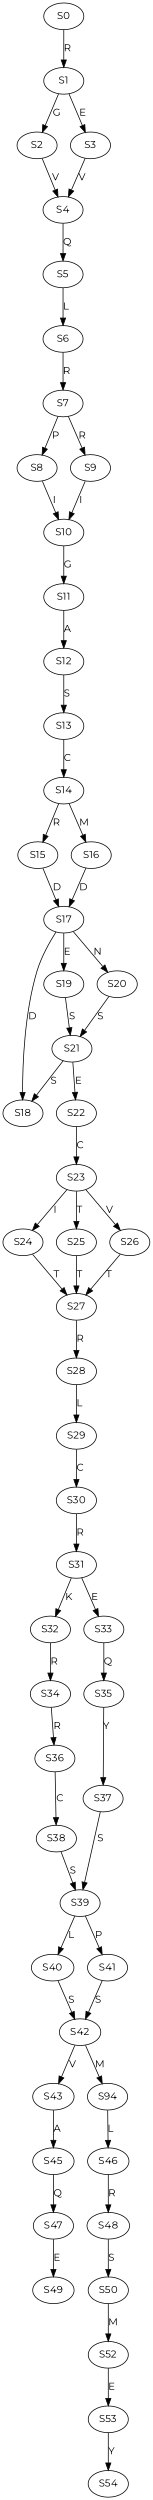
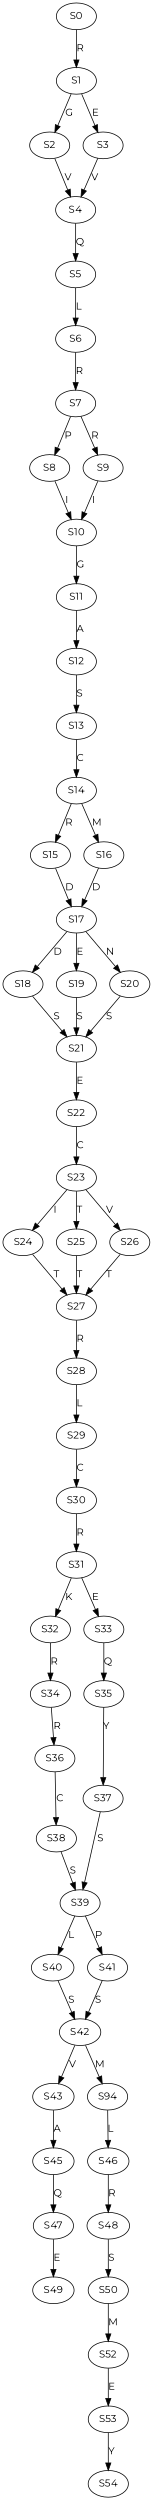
(50, 1078) -> (47, 1014)
